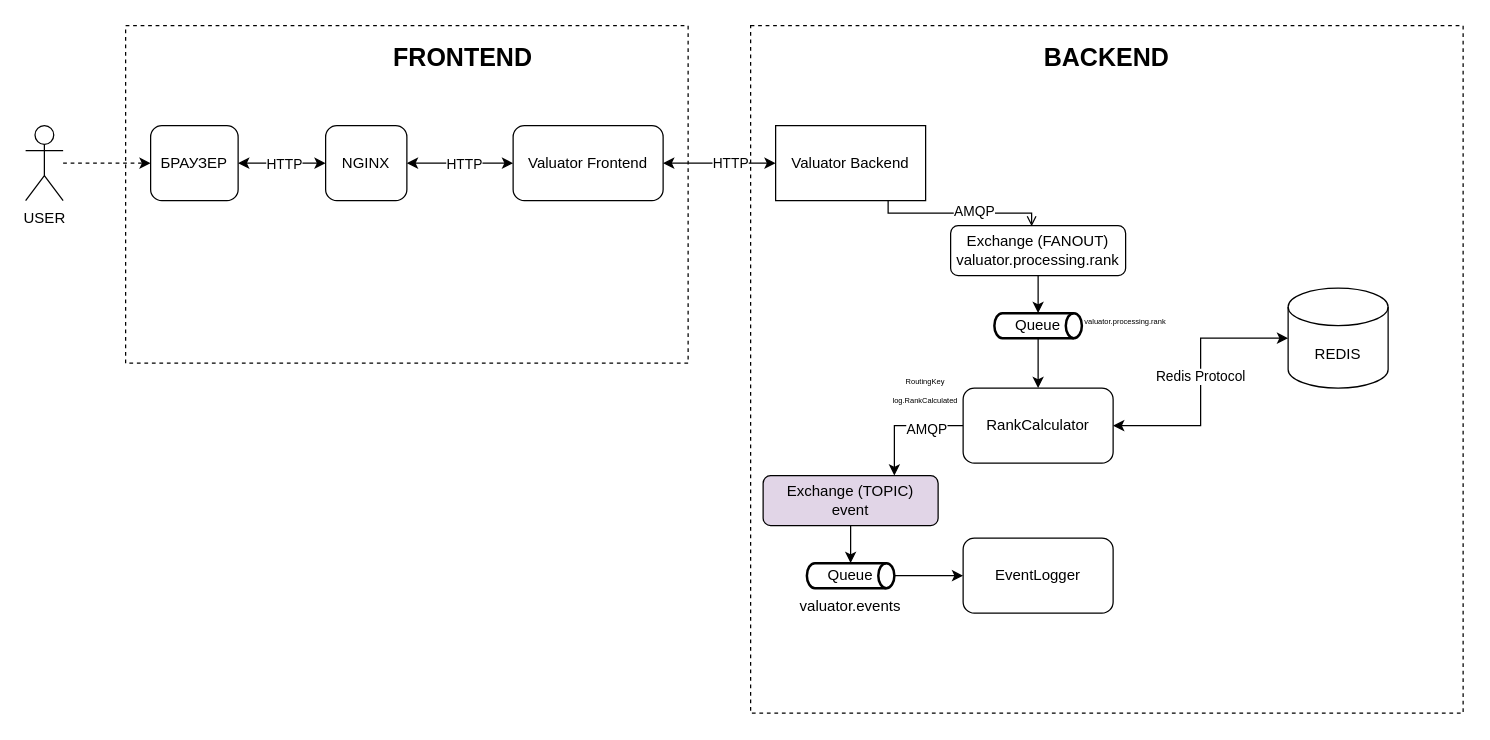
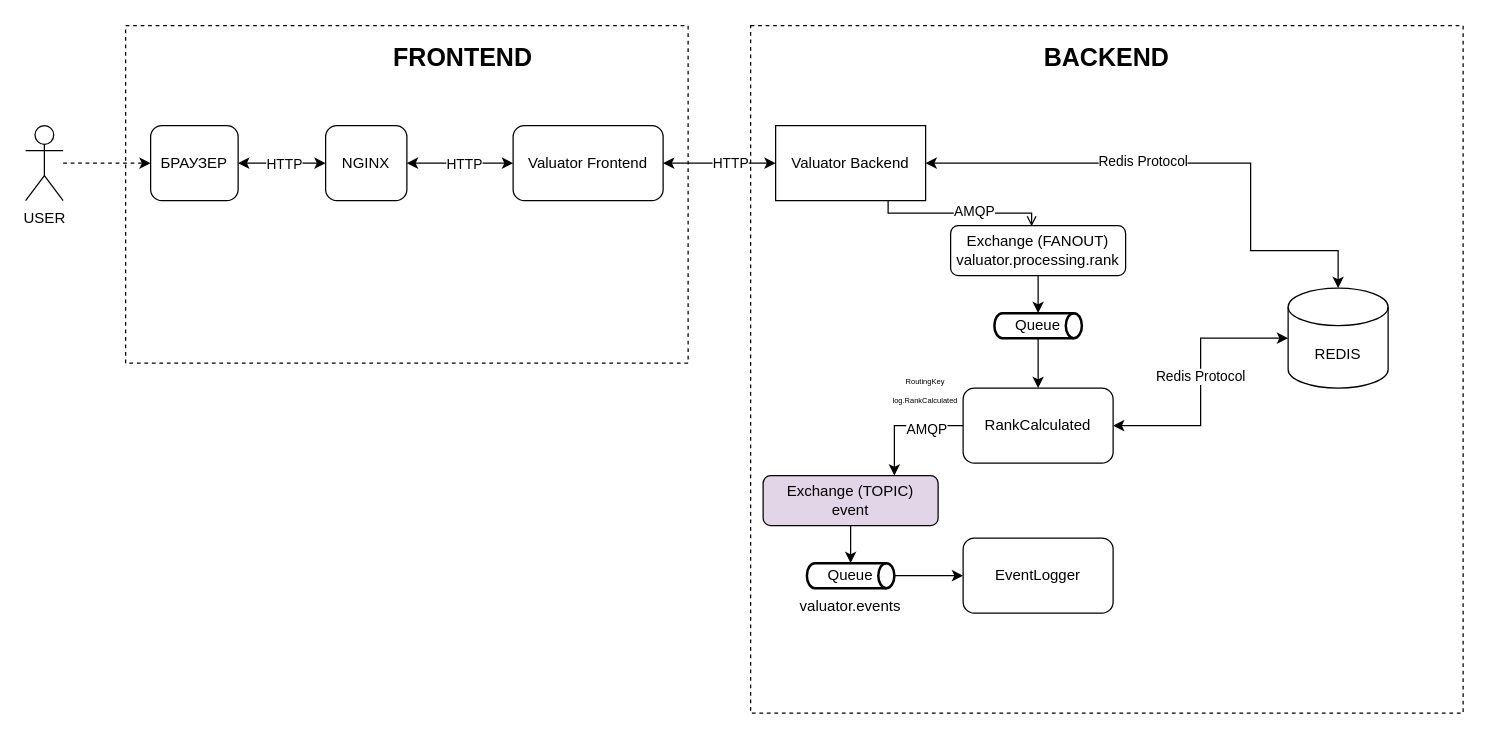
none -> (1194, 163)
(1126, 319) -> none
(1038, 426) -> (1038, 426)
